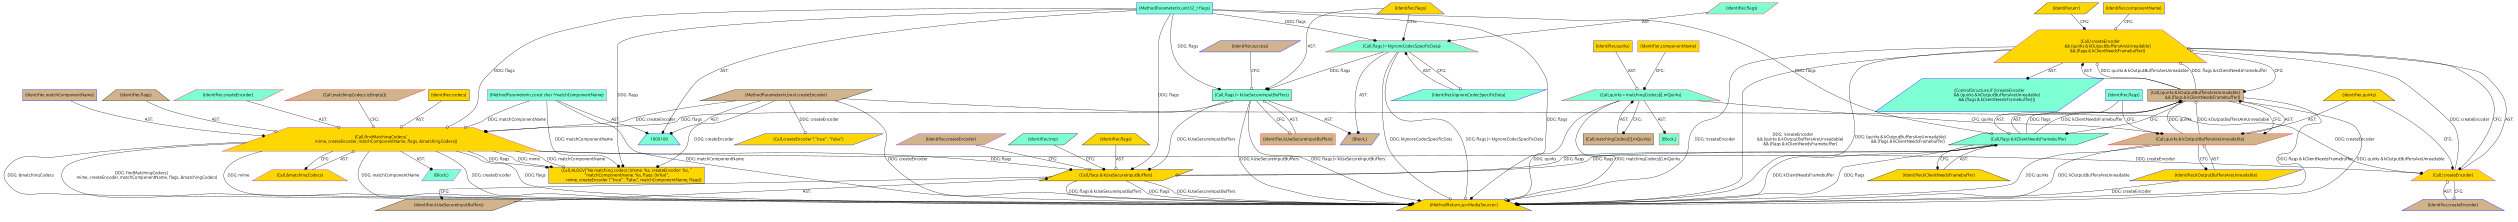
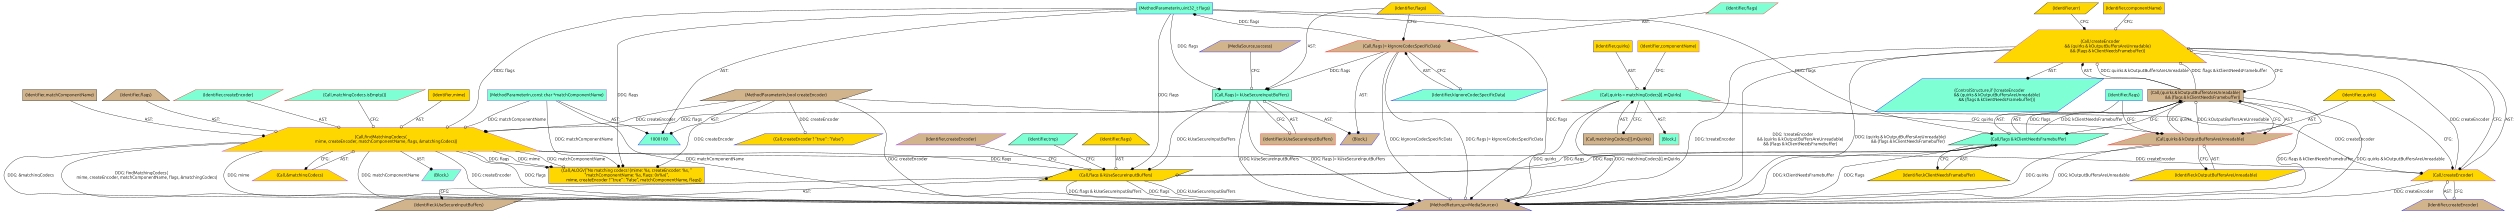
(1613, 20) -> (1613, 20)
(1293, 25) -> (1288, 27)
(1250, 46) -> (1250, 46)
(1402, 46) -> (1402, 46)
(60, 95) -> (60, 95)
(355, 95) -> (355, 95)
(449, 95) -> (449, 95)
(1849, 201) -> (2068, 202)
(1464, 205) -> (1464, 205)
